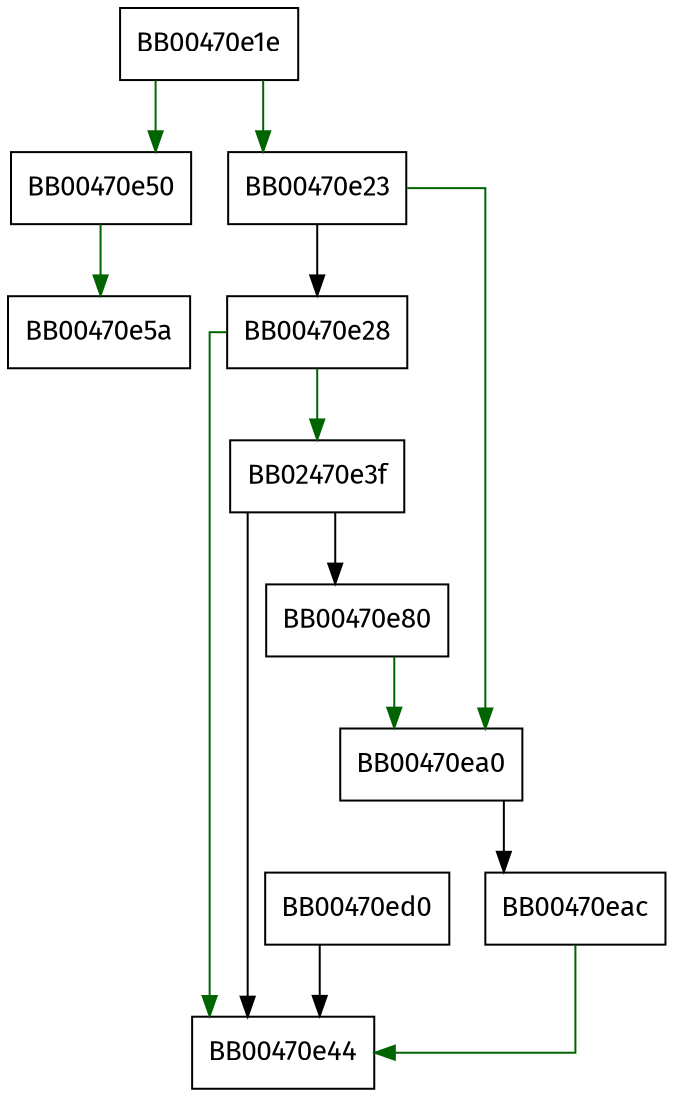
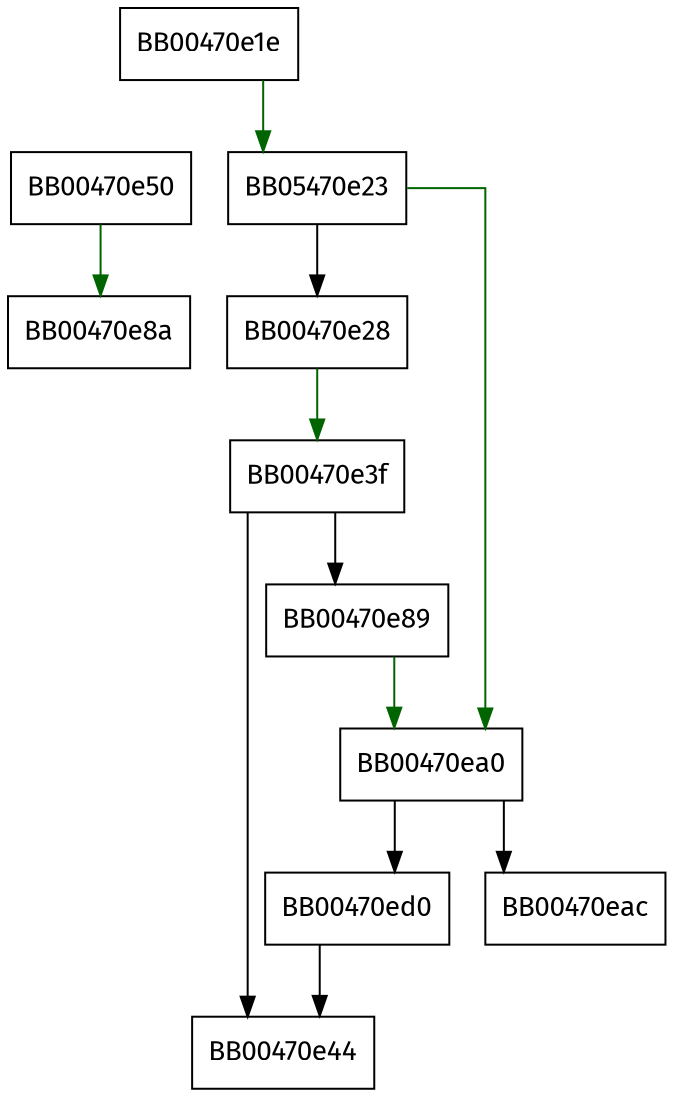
(156, 106) -> none
(317, 188) -> (317, 188)
(99, 332) -> (99, 332)
(317, 476) -> (317, 476)
(357, 620) -> (357, 620)
(210, 656) -> none
none -> (395, 826)
(539, 1053) -> none
